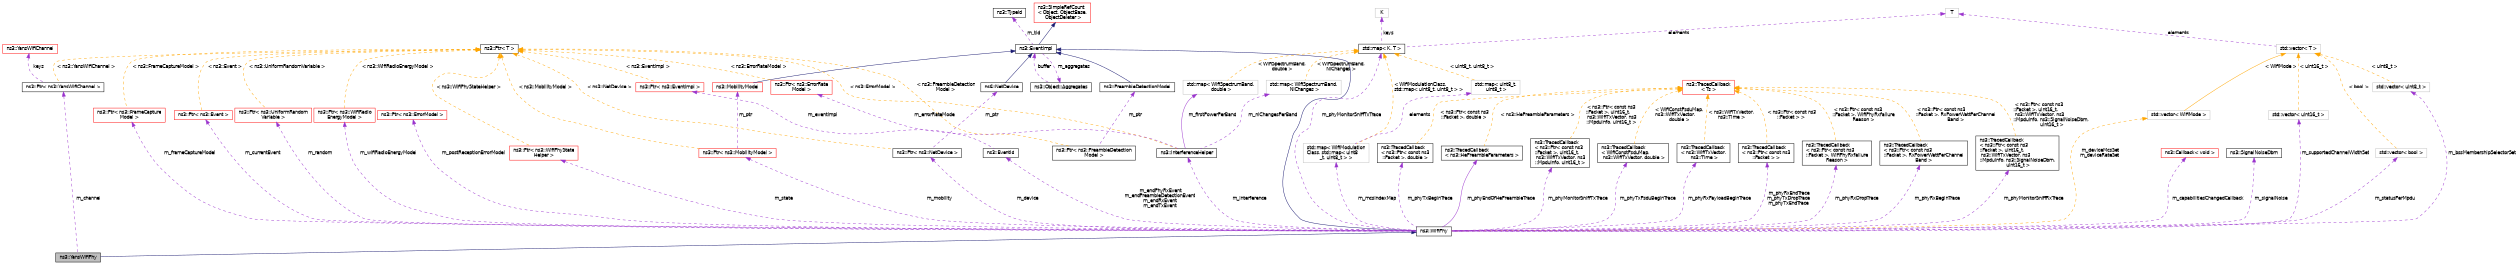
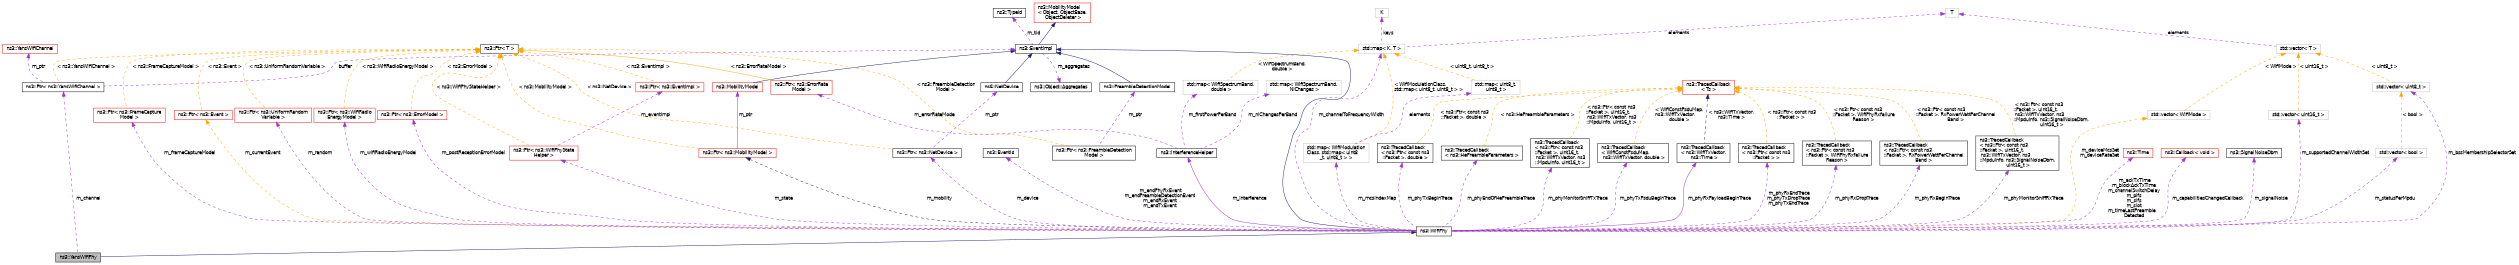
(1062, 13) -> (1062, 13)
(1382, 49) -> (1382, 49)
(649, 59) -> (649, 59)
(1320, 60) -> none
(38, 67) -> (38, 67)
(1037, 73) -> (509, 56)
(2231, 80) -> (2231, 80)
(848, 94) -> (434, 73)
(2354, 104) -> (2401, 123)
(1351, 115) -> (1351, 115)
(1182, 121) -> (1182, 121)
(1706, 121) -> (1706, 121)
(738, 123) -> (738, 123)
(844, 133) -> (607, 120)
none -> (2138, 153)
(1461, 197) -> (1461, 197)
(1010, 224) -> (1010, 224)
(1262, 224) -> (1262, 224)
(1606, 226) -> (1606, 226)
(793, 228) -> (793, 228)
